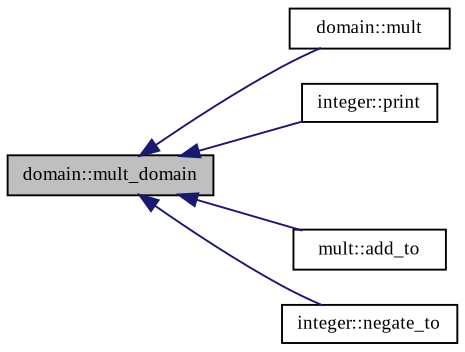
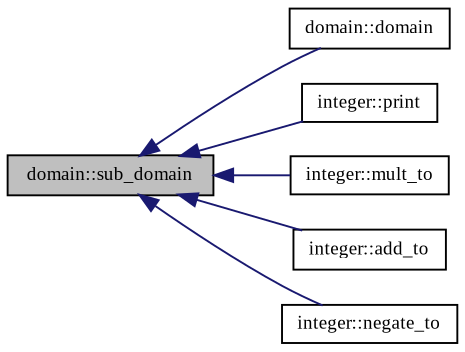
(370, 29) -> (370, 29)
(111, 175) -> (111, 175)
none -> (370, 175)
(370, 250) -> (370, 250)
